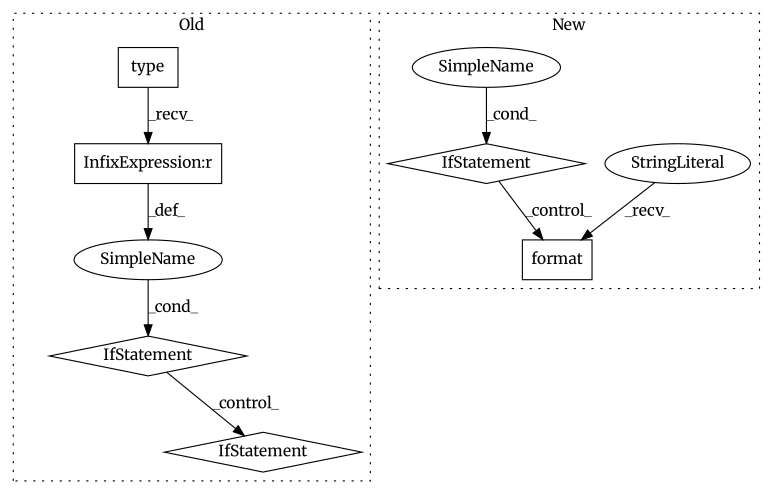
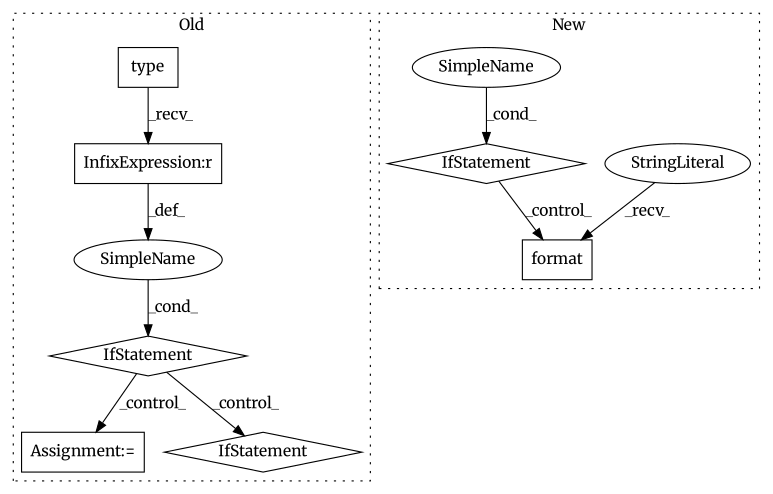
none -> (83, 452)
